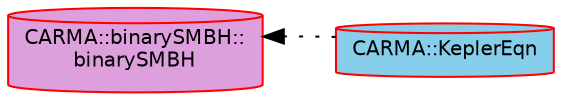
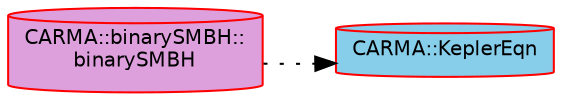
(310, 36) -> (289, 64)
